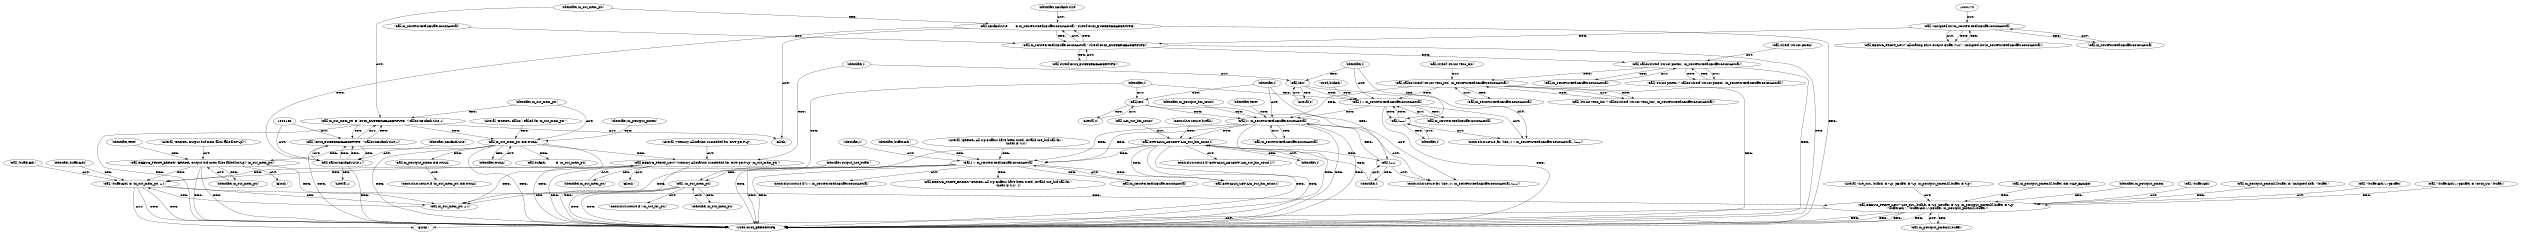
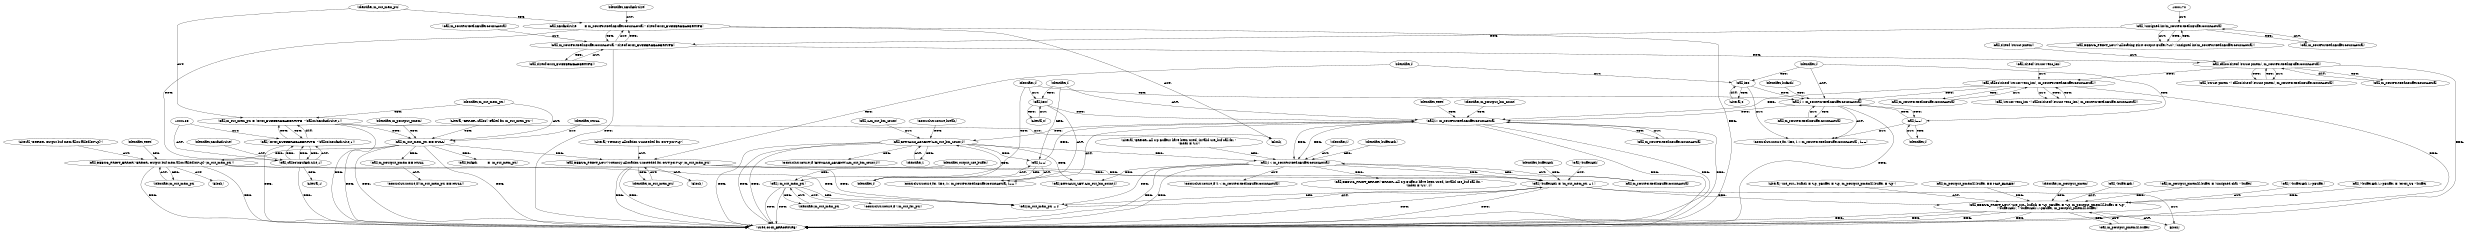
(1331, 83) -> (1780, 83)
(1191, 131) -> (939, 131)
(497, 150) -> none
(1211, 154) -> (888, 154)
(185, 195) -> (1346, 195)
